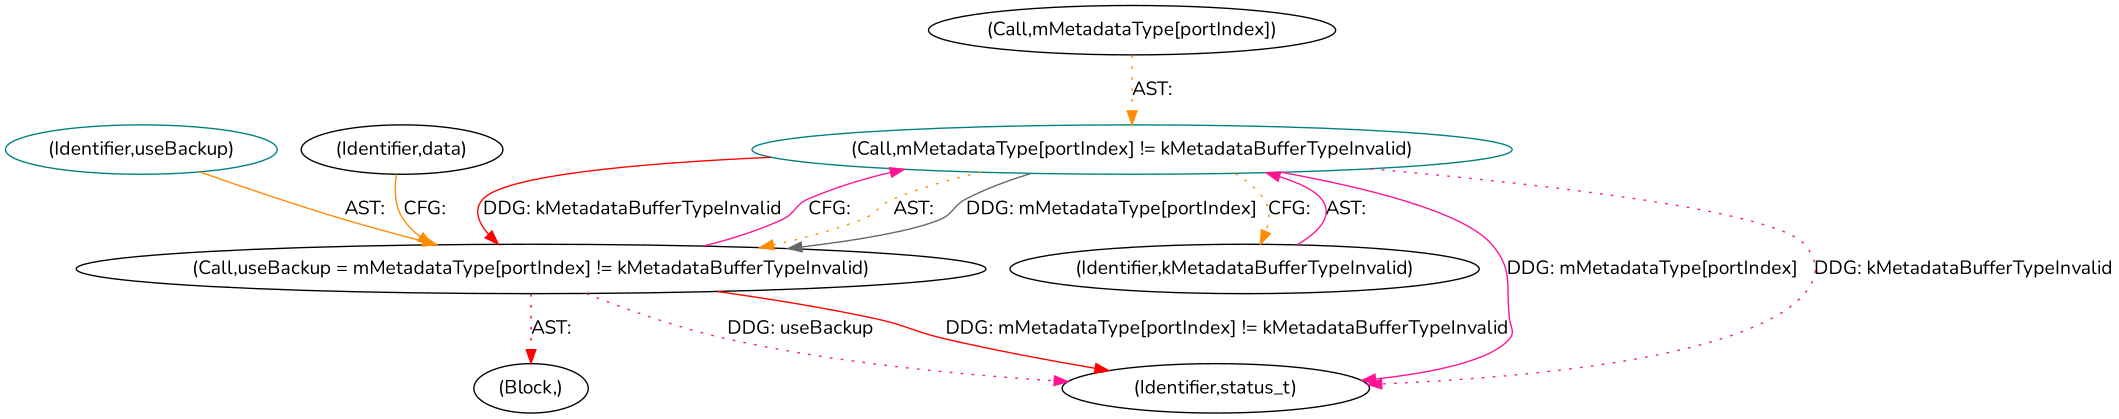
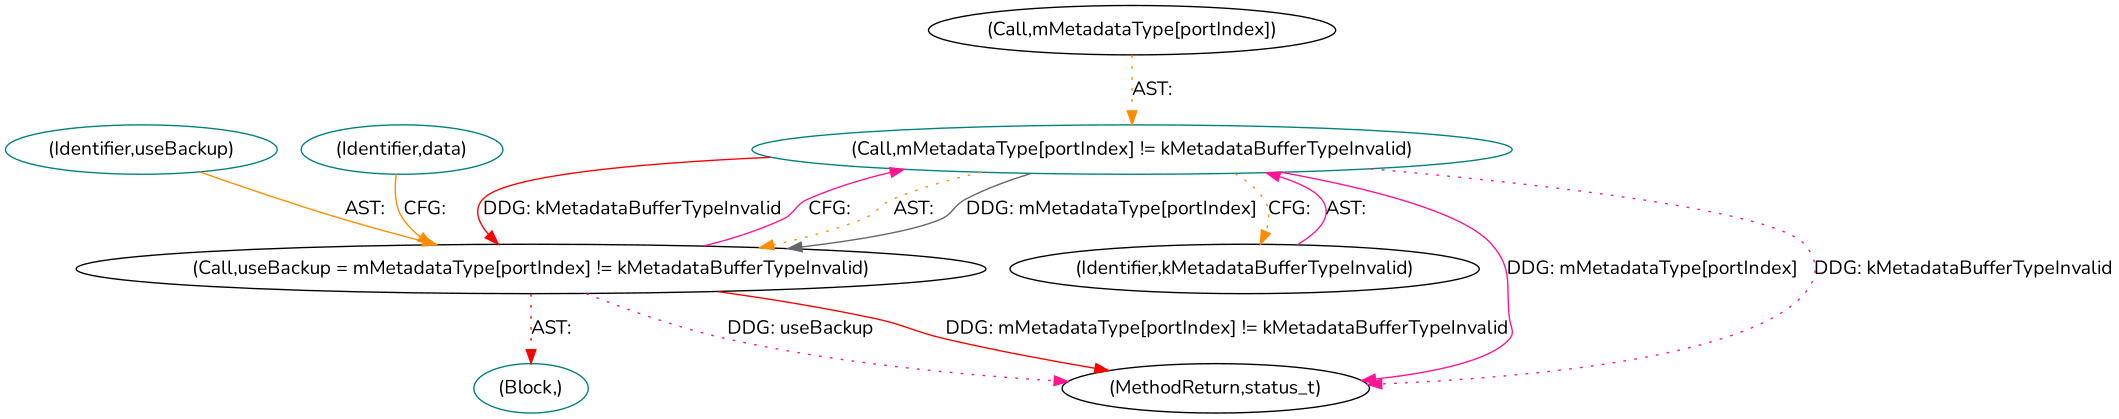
(402, 150) -> (402, 150)
(531, 388) -> (531, 388)
(1216, 388) -> (1216, 388)
